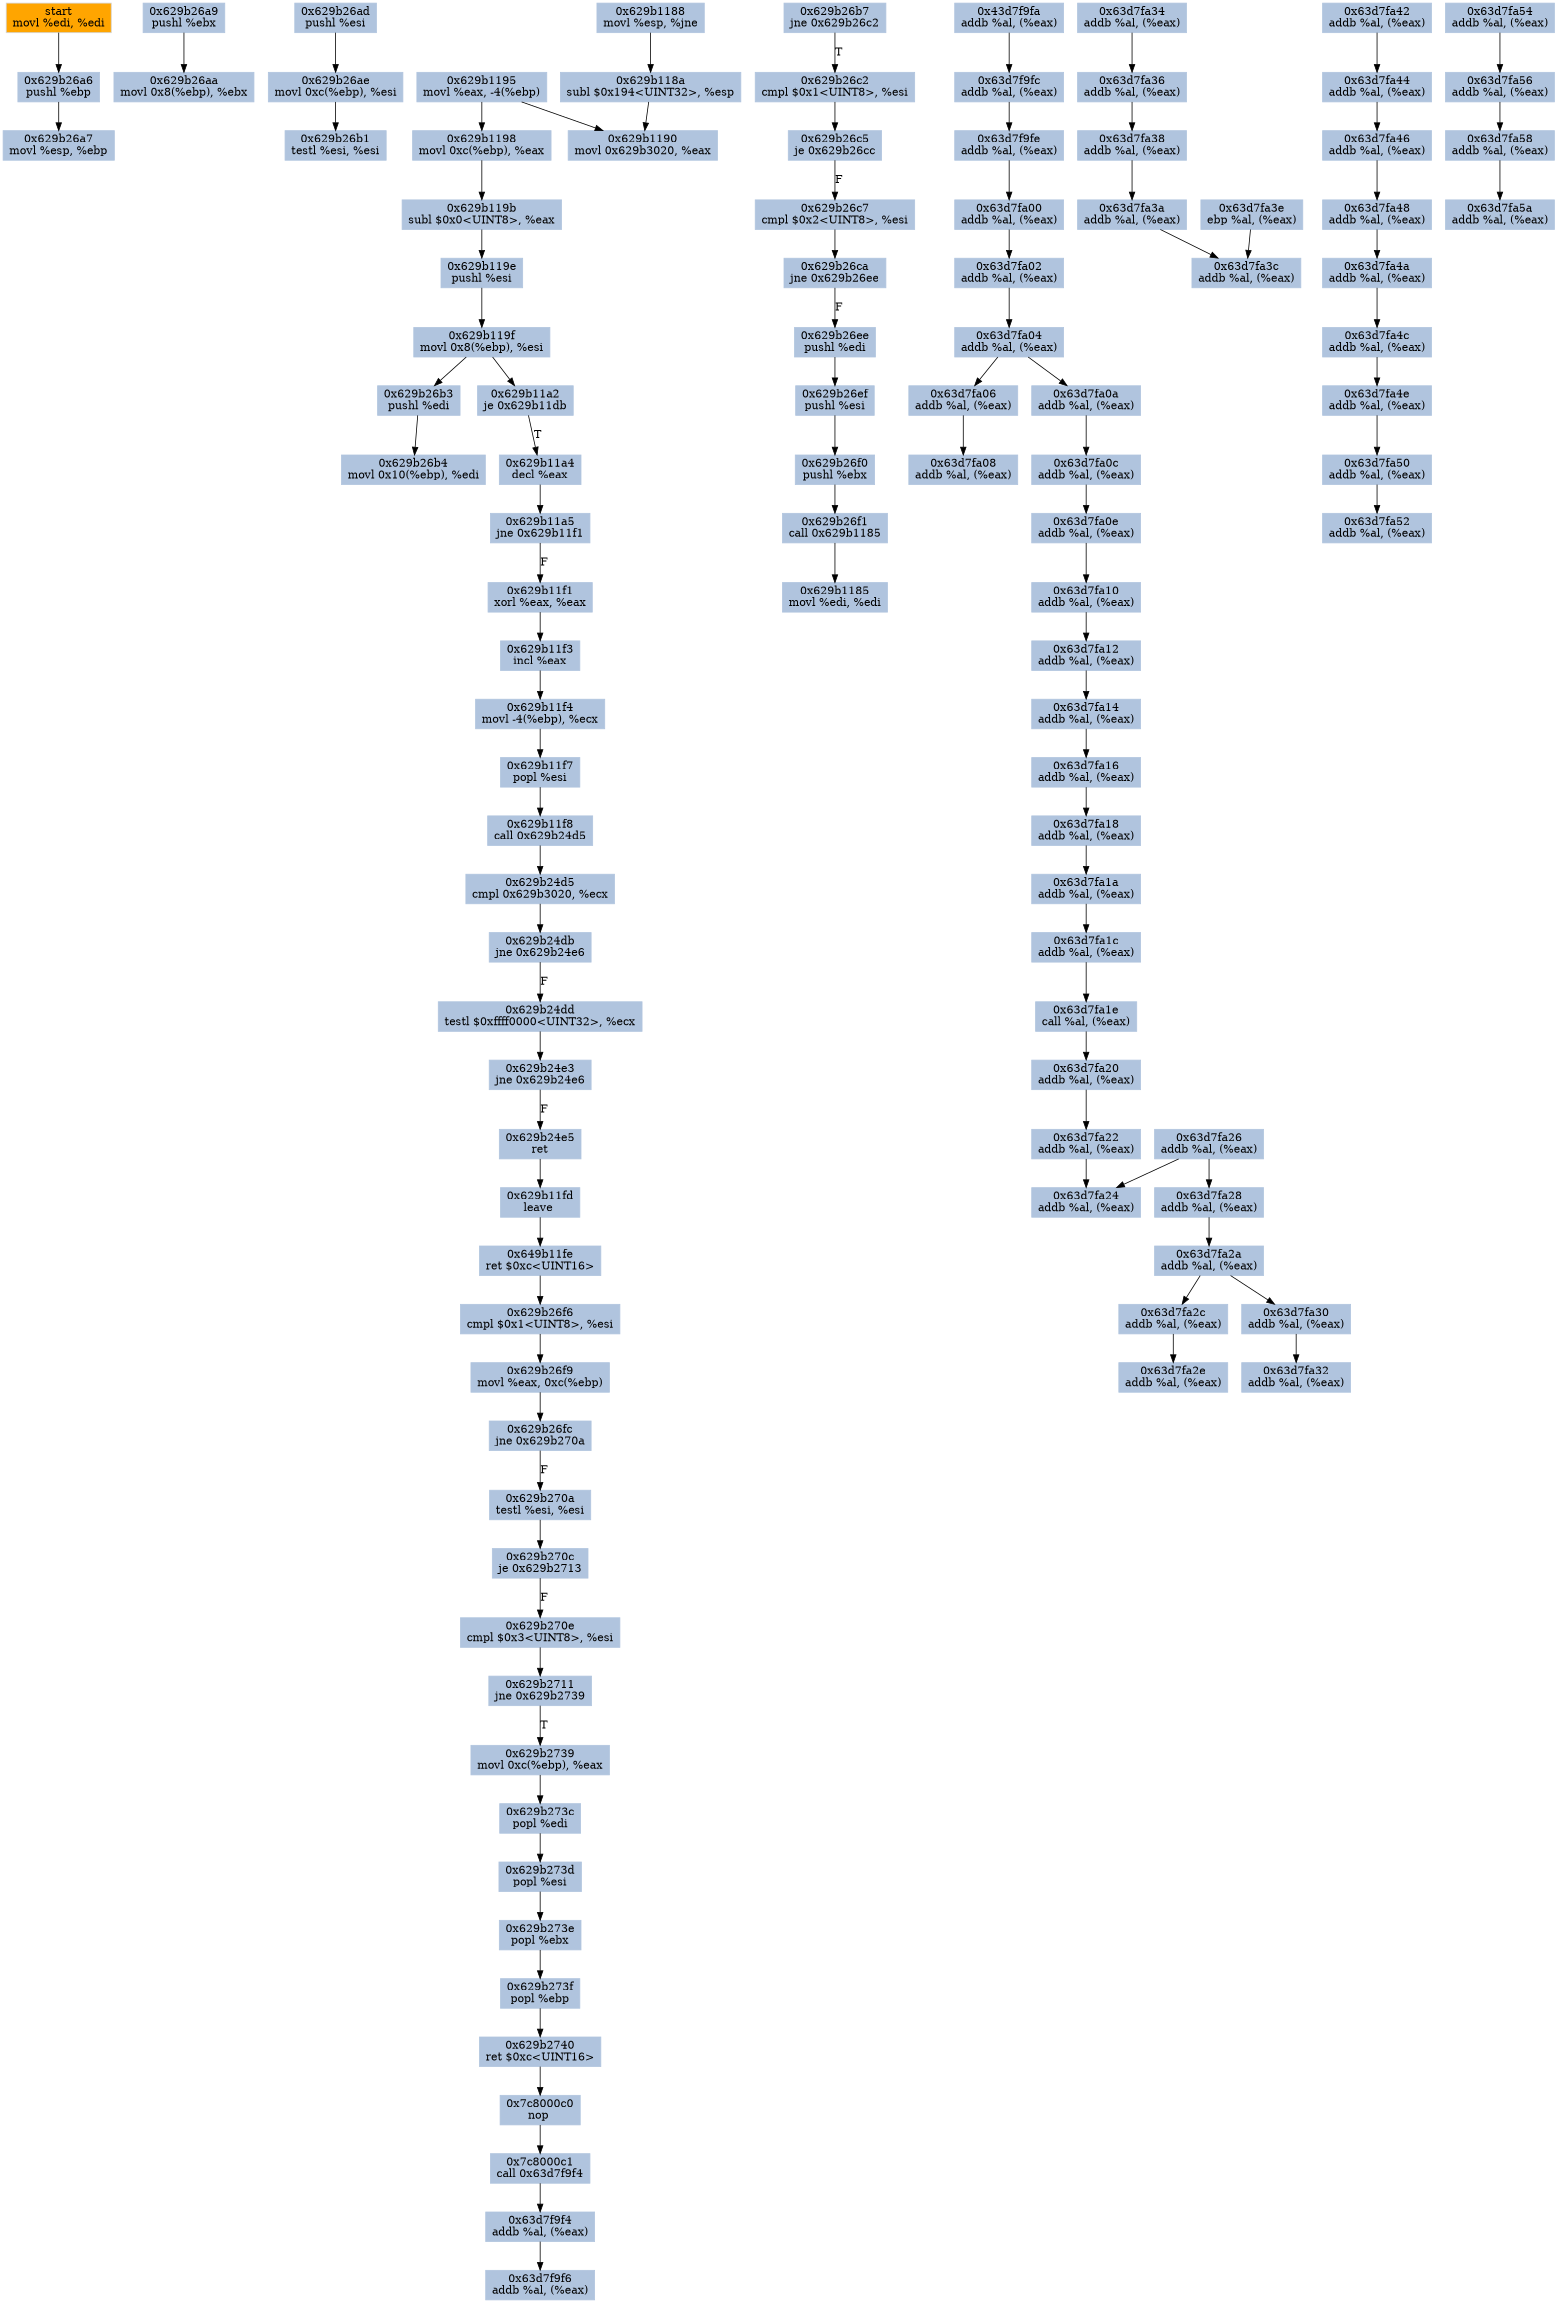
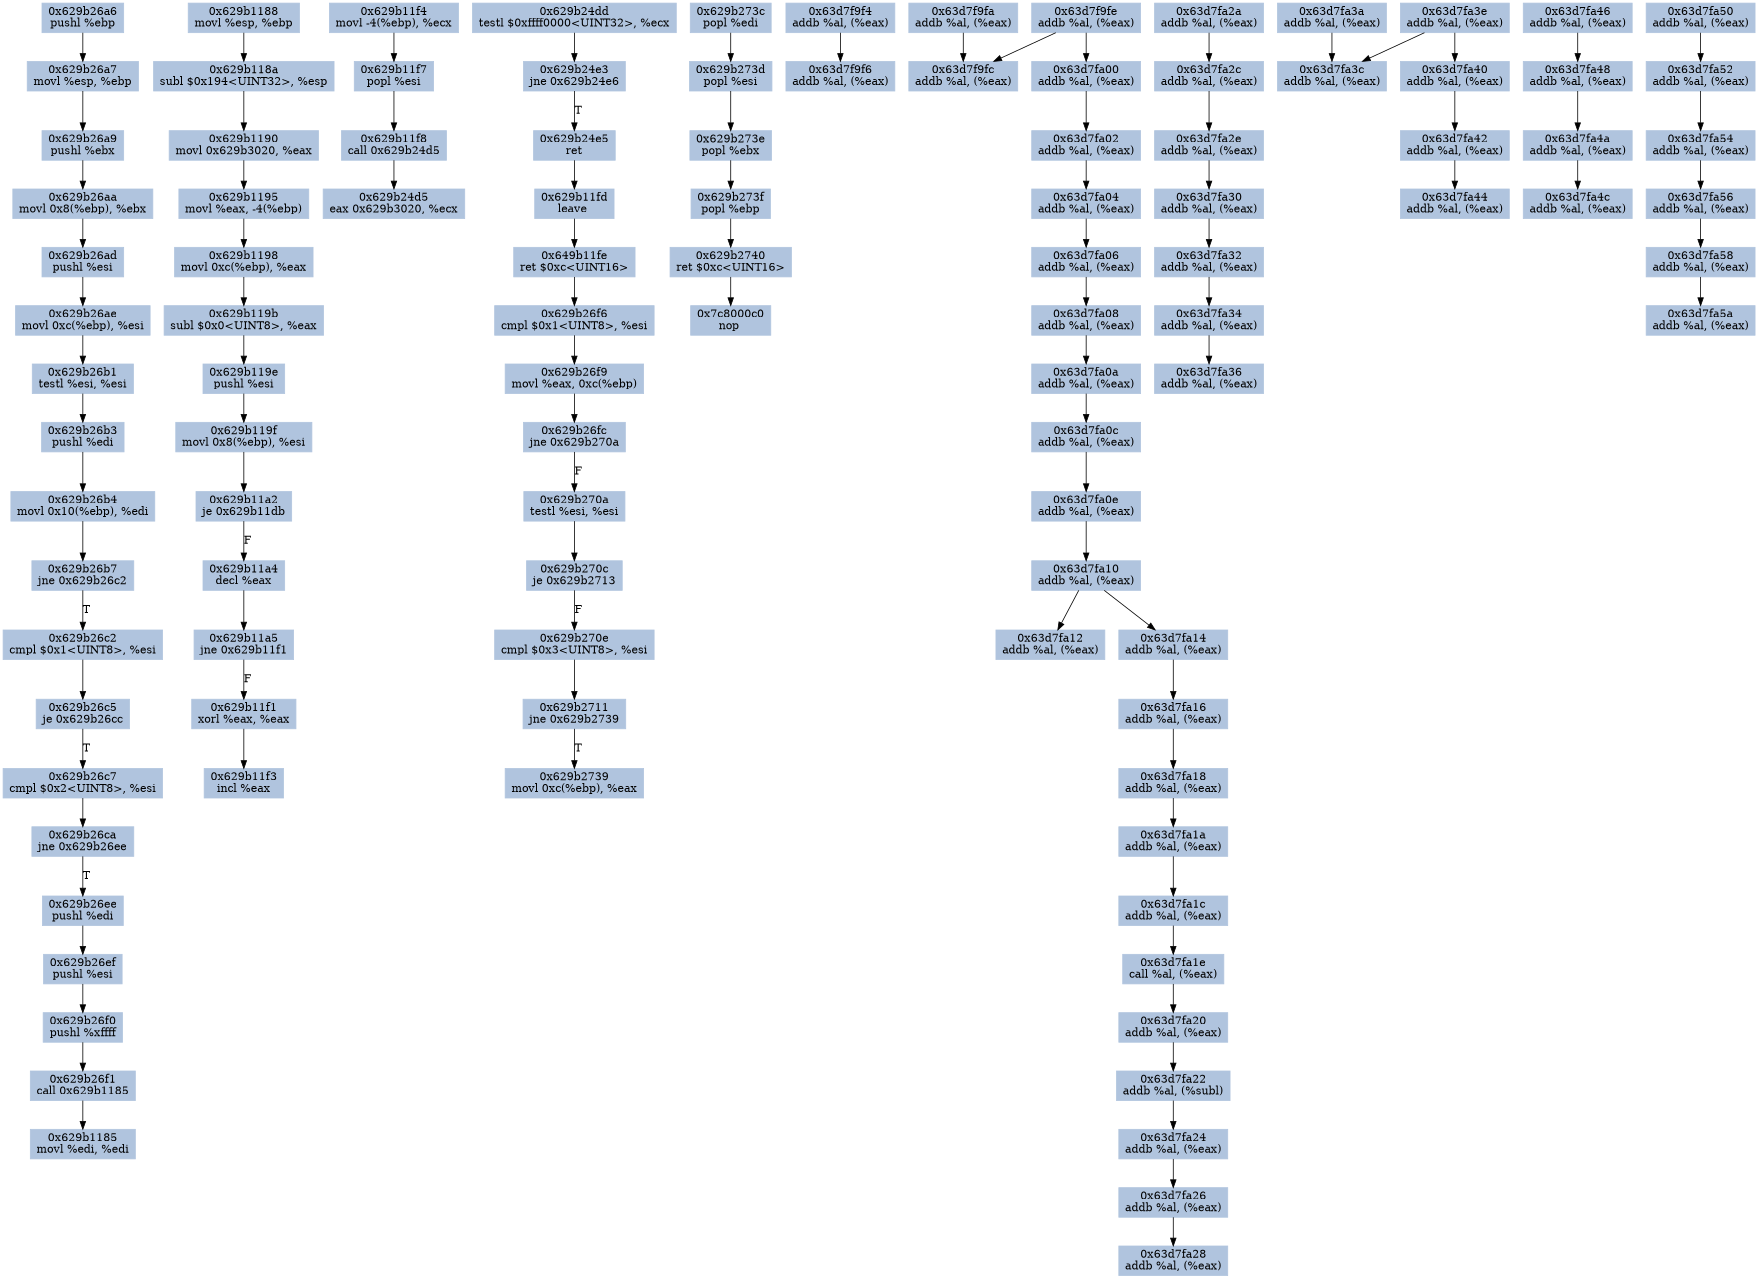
(59, 18) -> none
(651, 18) -> (244, 18)
(1009, 18) -> (963, 18)
none -> (1455, 76)
none -> (83, 107)
none -> (1701, 107)
(1009, 112) -> (1028, 45)
(1377, 112) -> none
(559, 115) -> (244, 171)
(1132, 145) -> none
(839, 180) -> (87, 749)
(1252, 215) -> (1455, 18)
none -> (83, 229)
none -> (1209, 287)
(839, 308) -> (87, 876)
(453, 369) -> (83, 404)
(1044, 369) -> (1086, 346)
(1377, 401) -> none
(538, 435) -> (248, 541)
(835, 470) -> (83, 1027)
none -> (83, 537)
(540, 681) -> none
(1086, 681) -> (1127, 608)
(540, 889) -> (394, 204)
(540, 947) -> none
(544, 1110) -> (578, 111)
(1086, 1144) -> (1173, 1086)
(1151, 1172) -> (1173, 1169)
(1209, 1228) -> none
(1249, 1288) -> (1209, 171)
(540, 1785) -> none
(540, 2168) -> none
